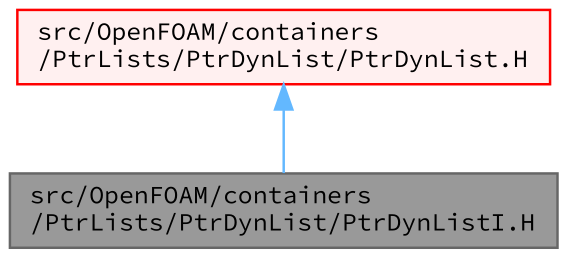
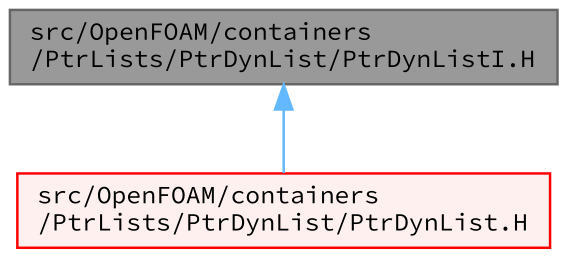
(284, 142) -> (284, 142)
